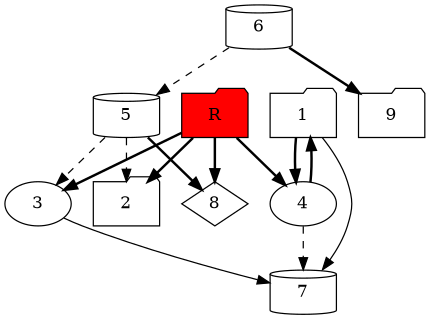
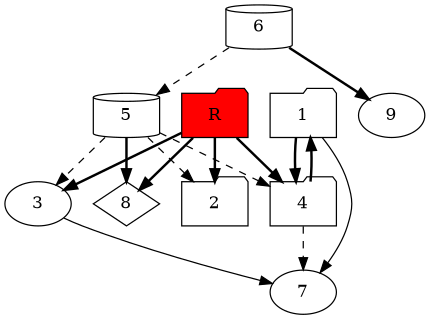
(392, 115) -> (392, 115)
none -> (207, 156)
(303, 204) -> (303, 204)
(303, 292) -> (303, 292)
